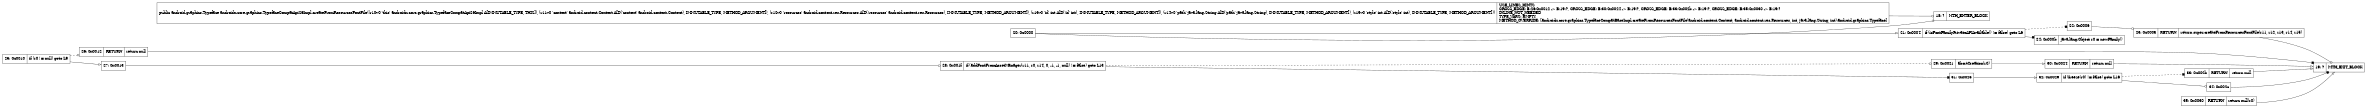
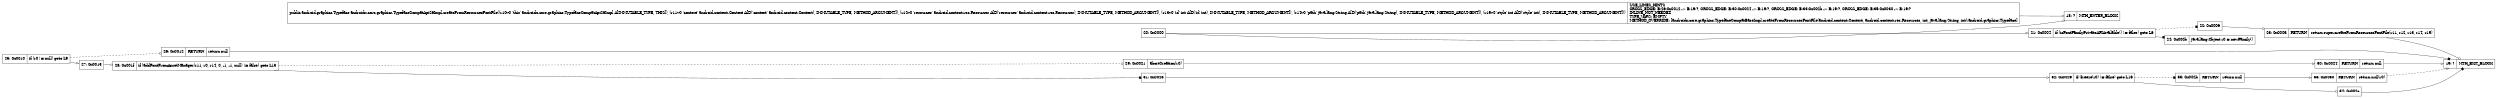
(2282, 70) -> (2277, 78)
(2298, 96) -> (2417, 73)
